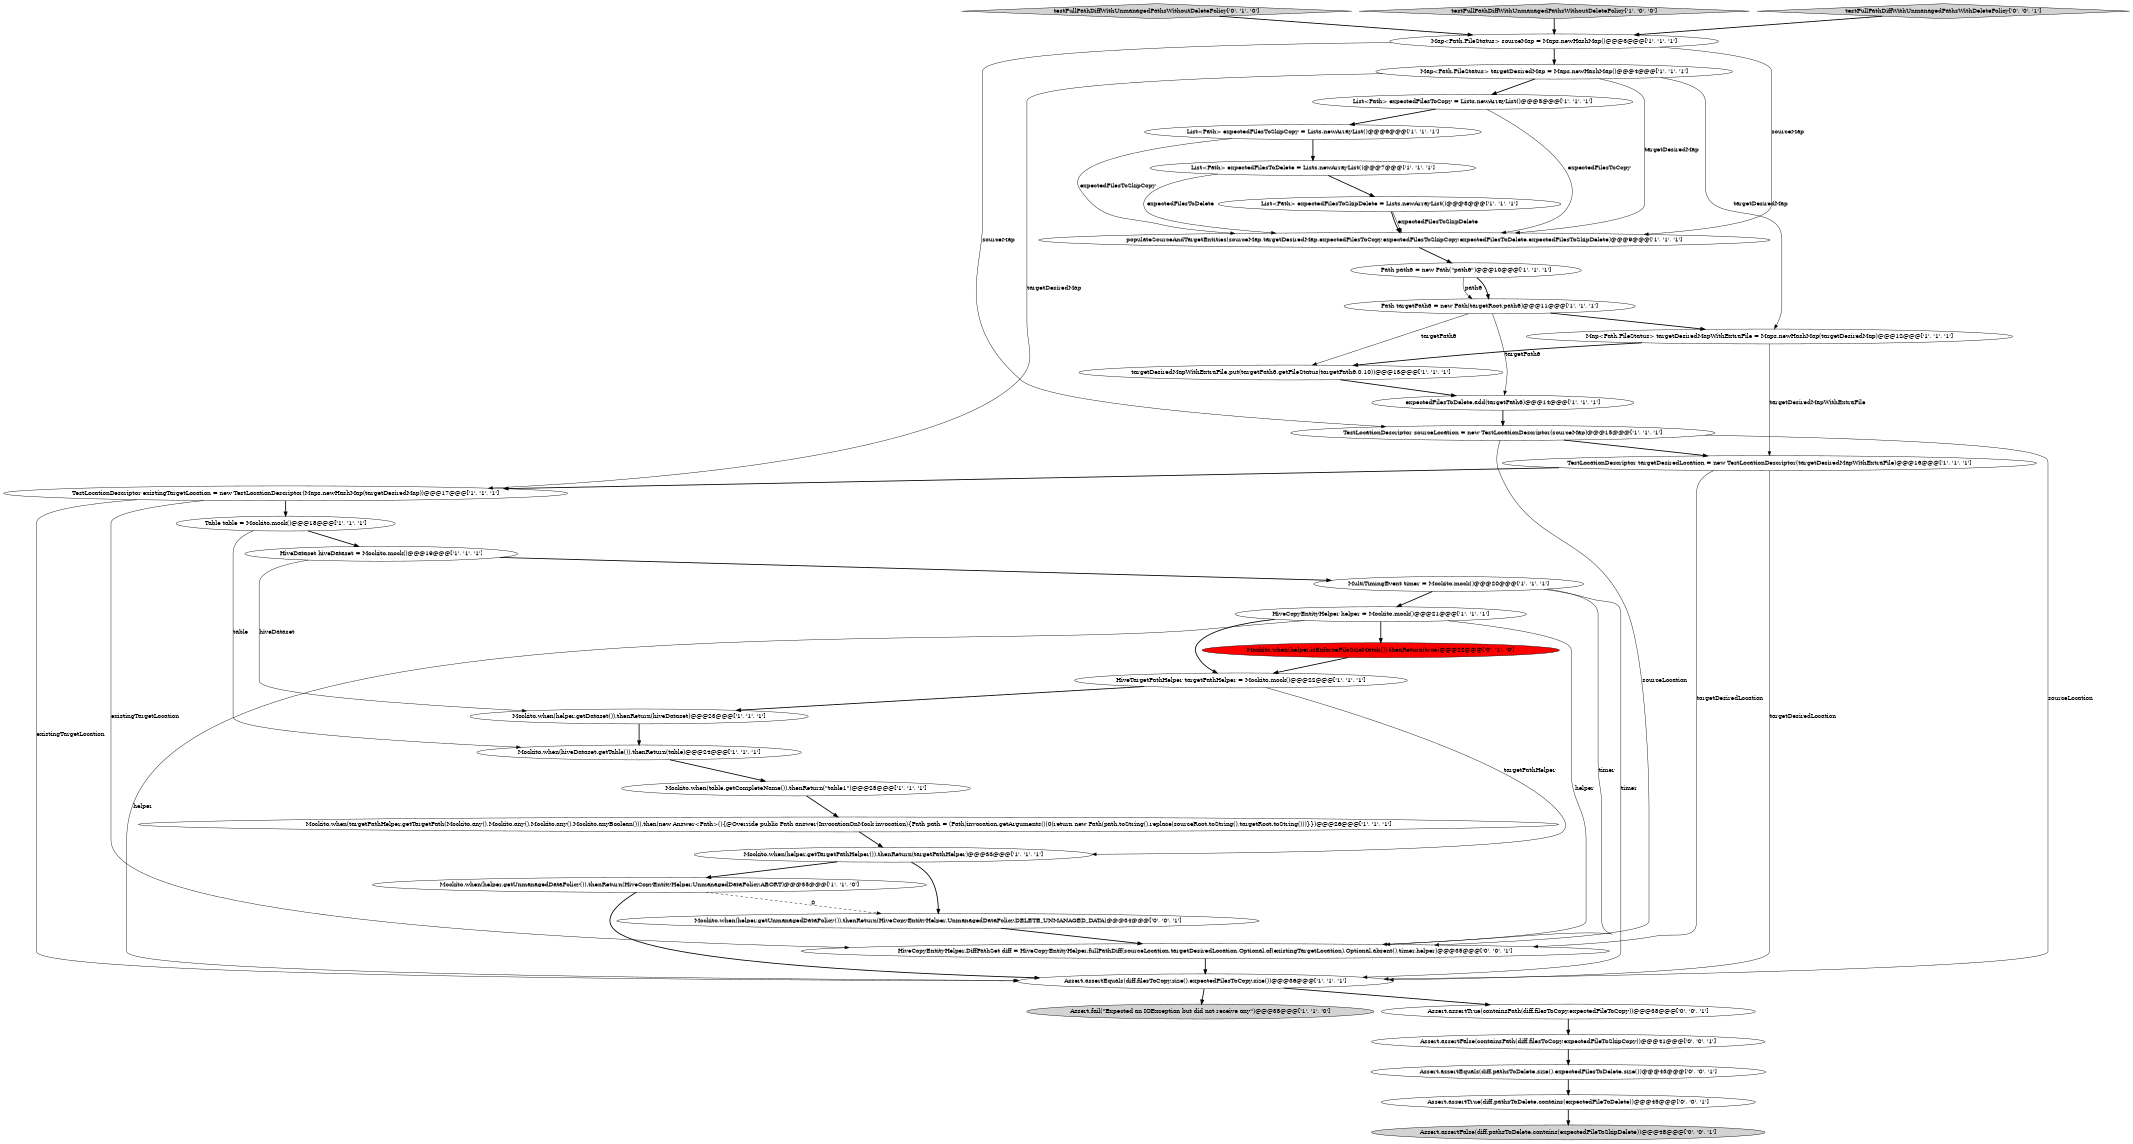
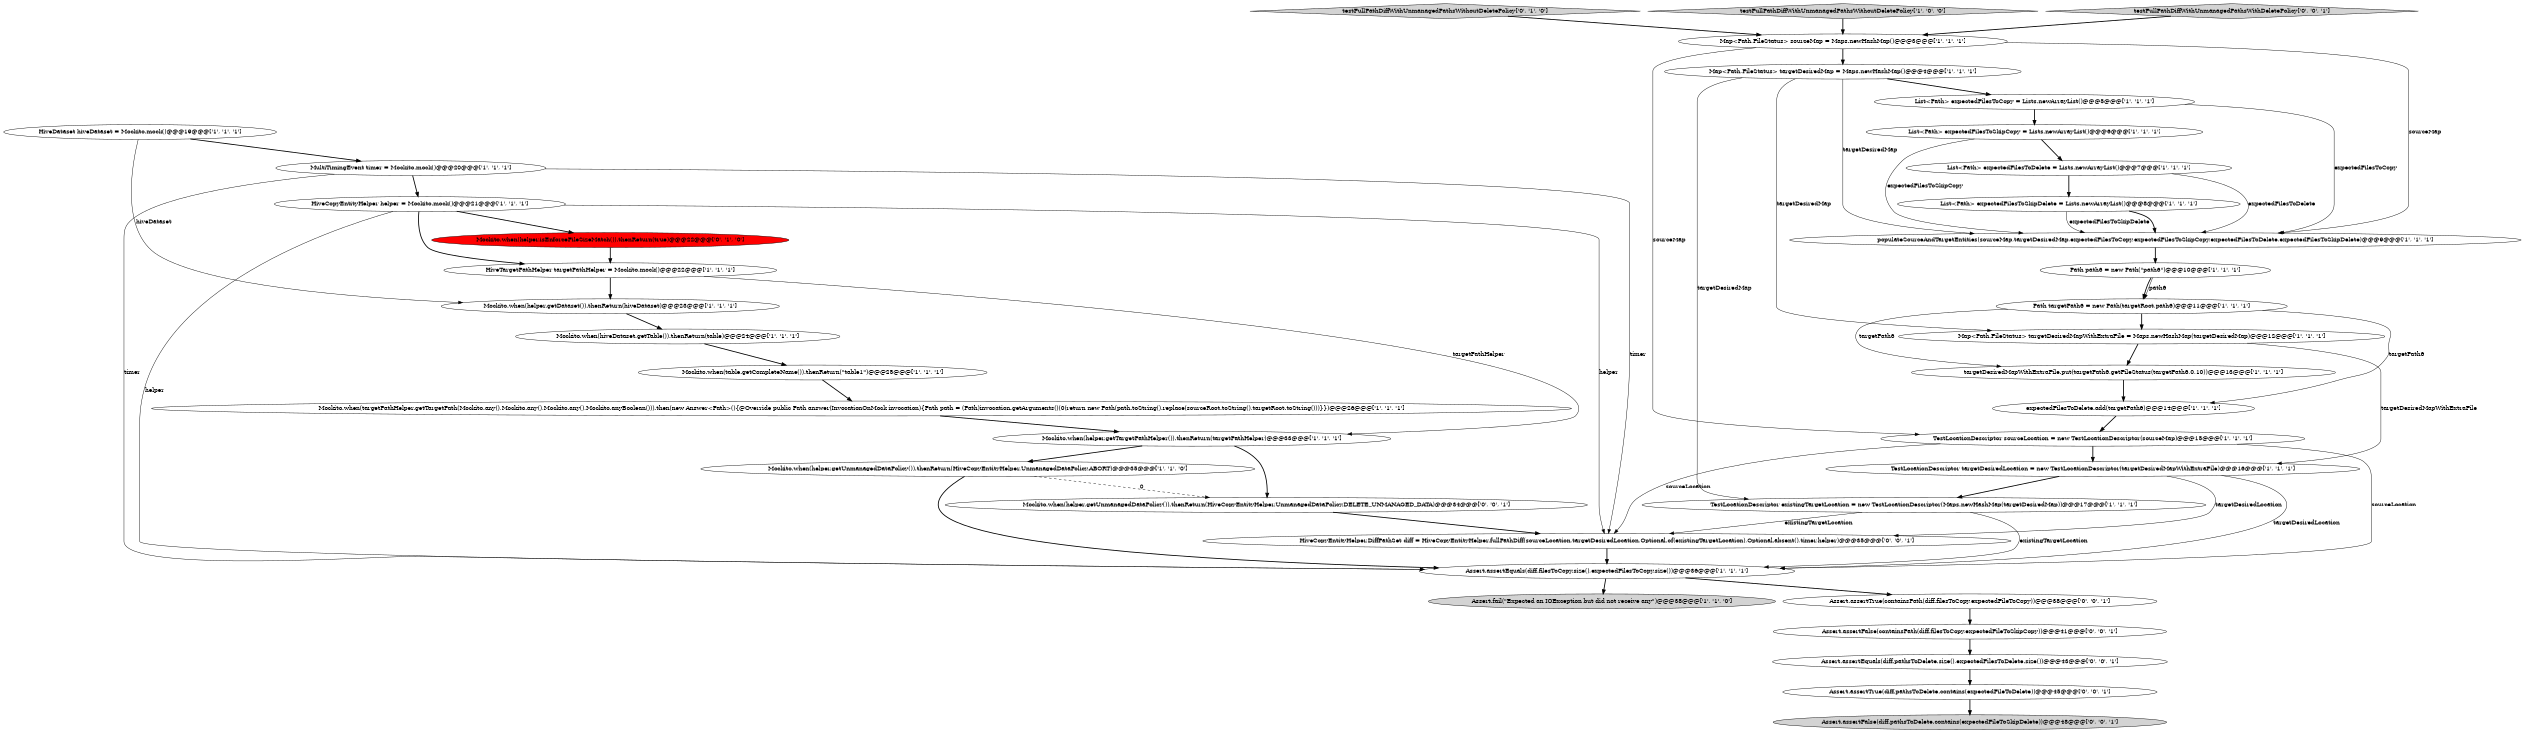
(286, 524) -> none
